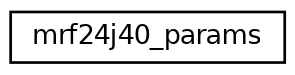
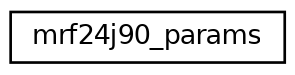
(148, 37) -> (148, 37)
